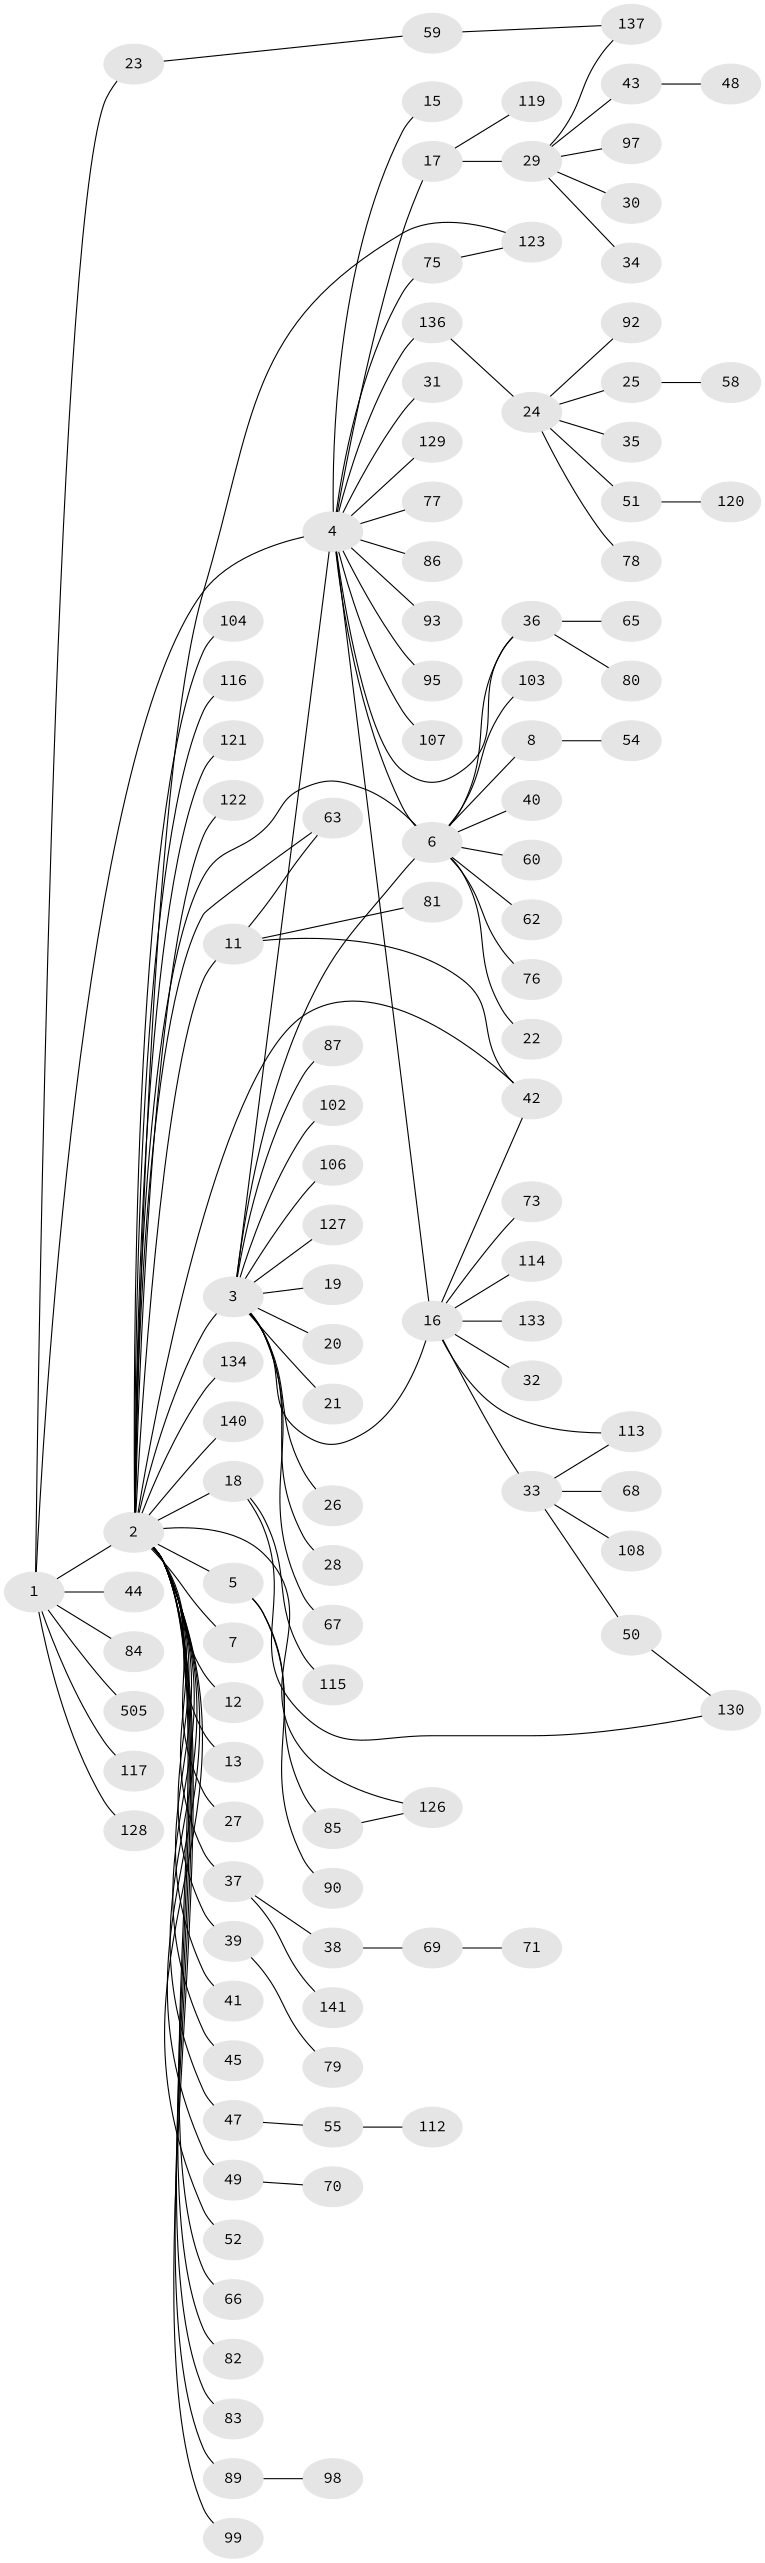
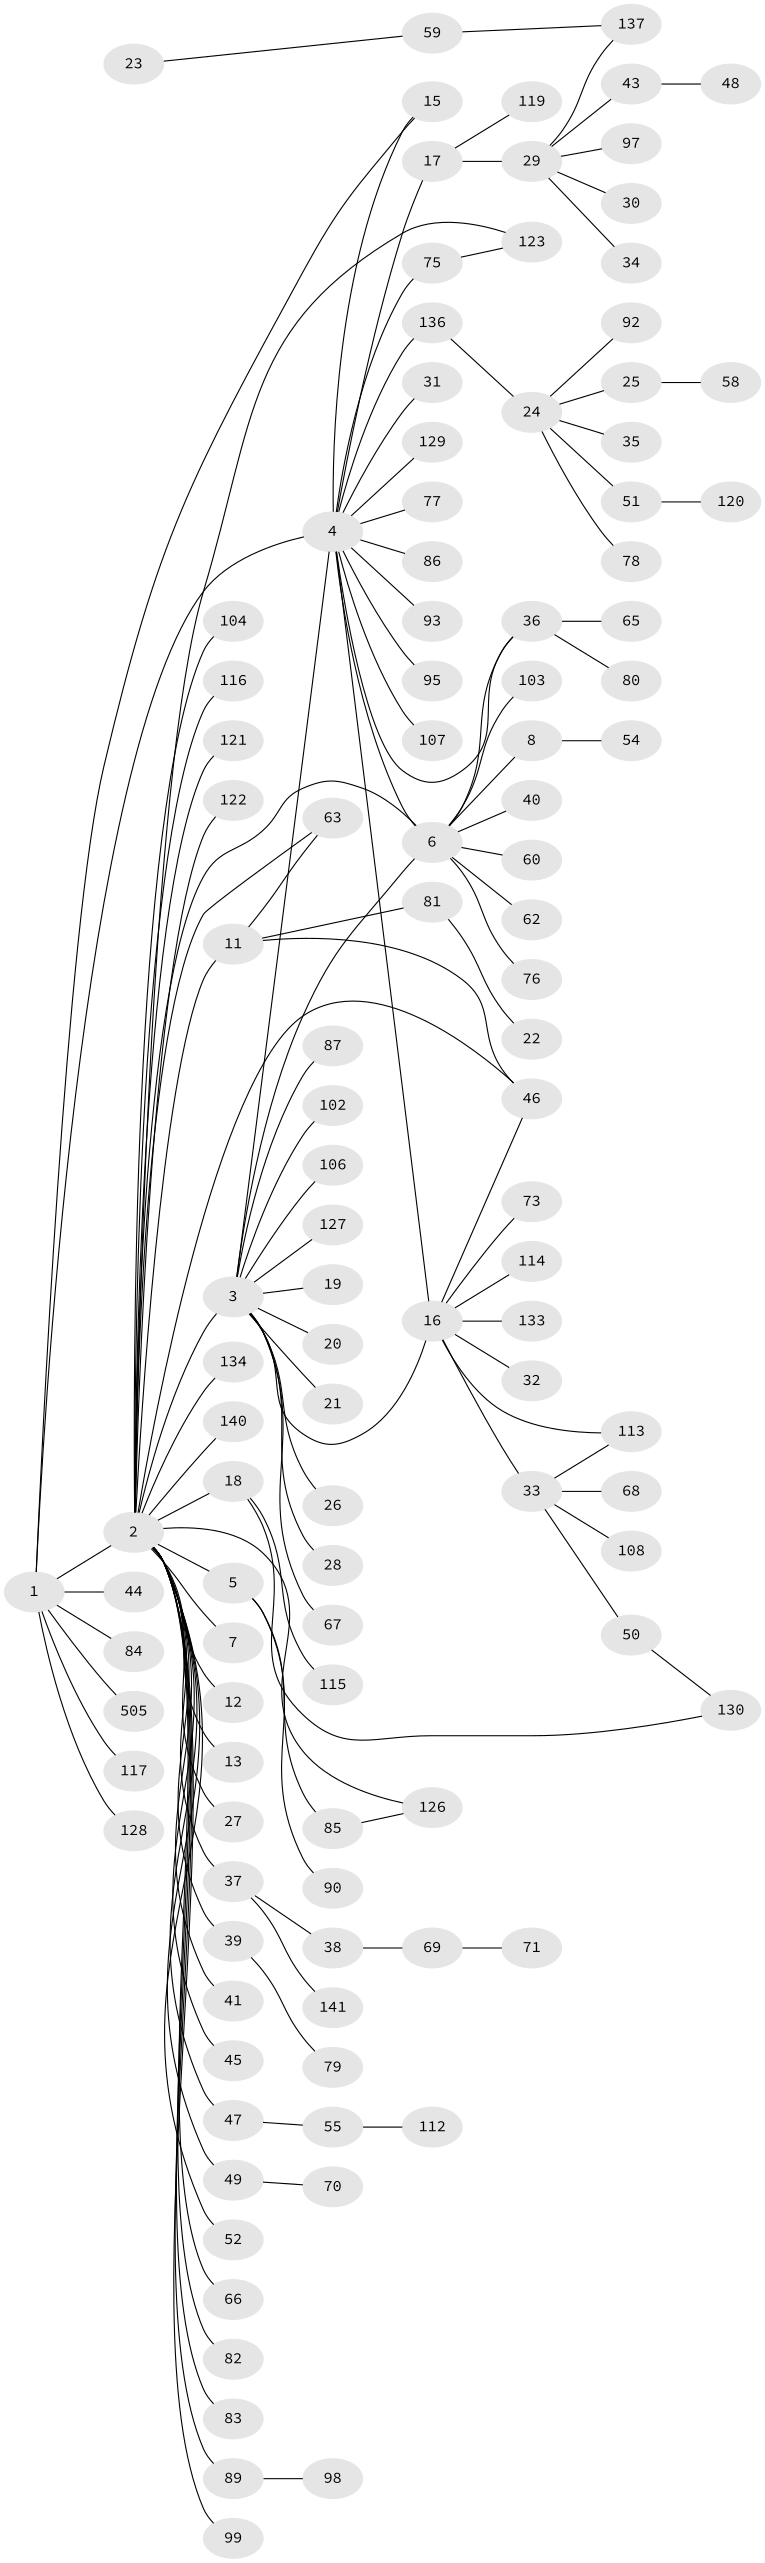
(52, 824) -> (97, 807)
(482, 941) -> (481, 972)
(532, 1099) -> (532, 1099)
